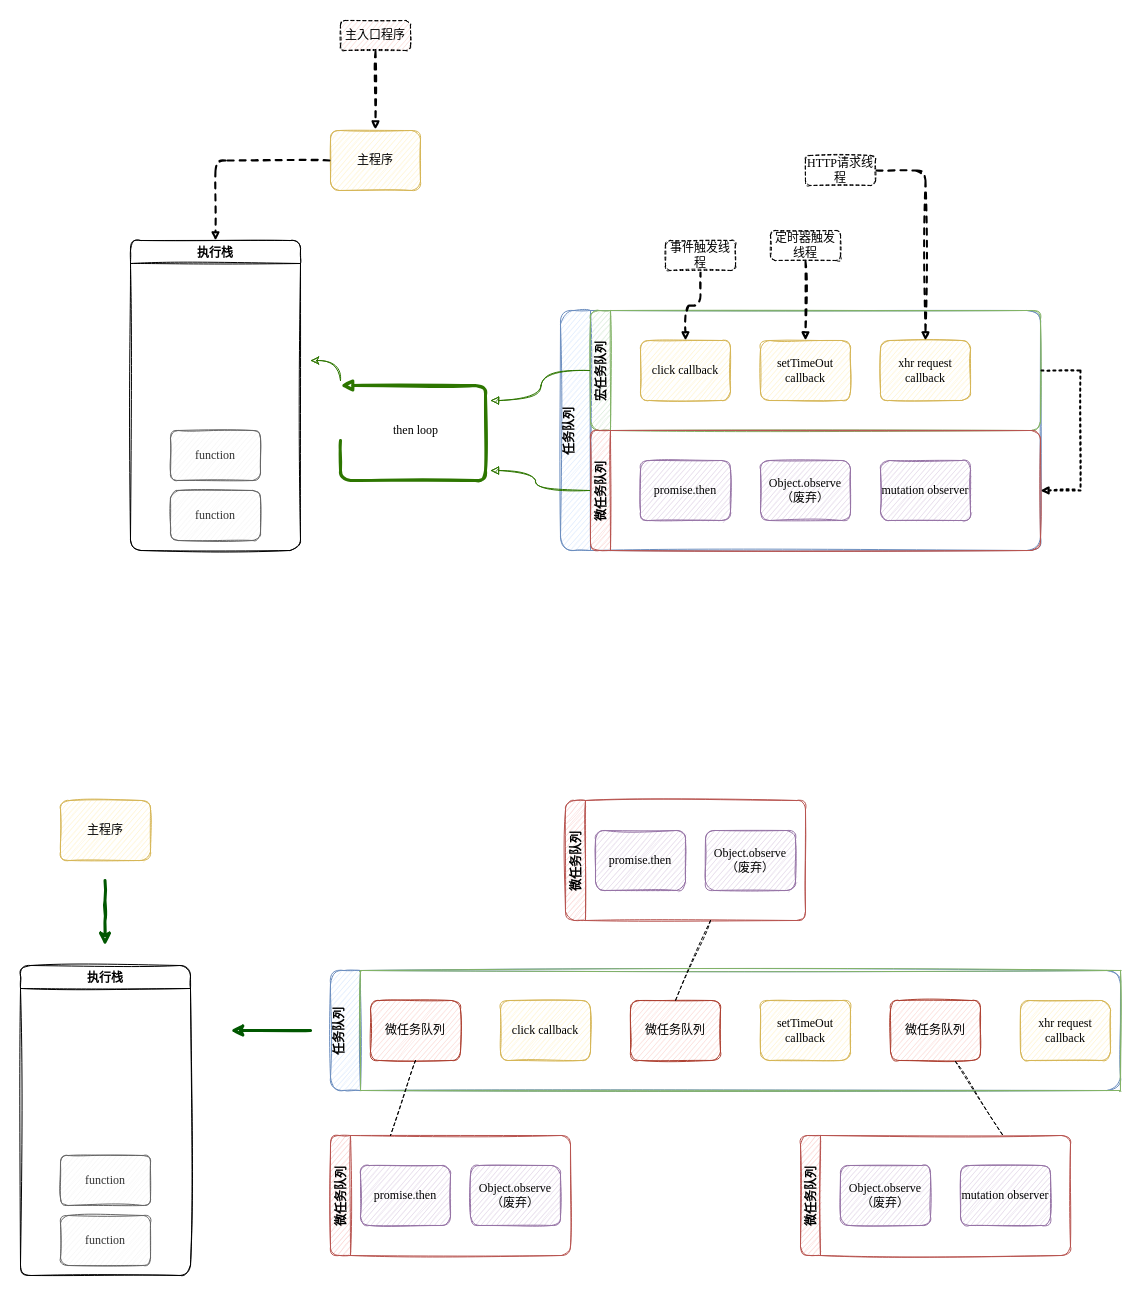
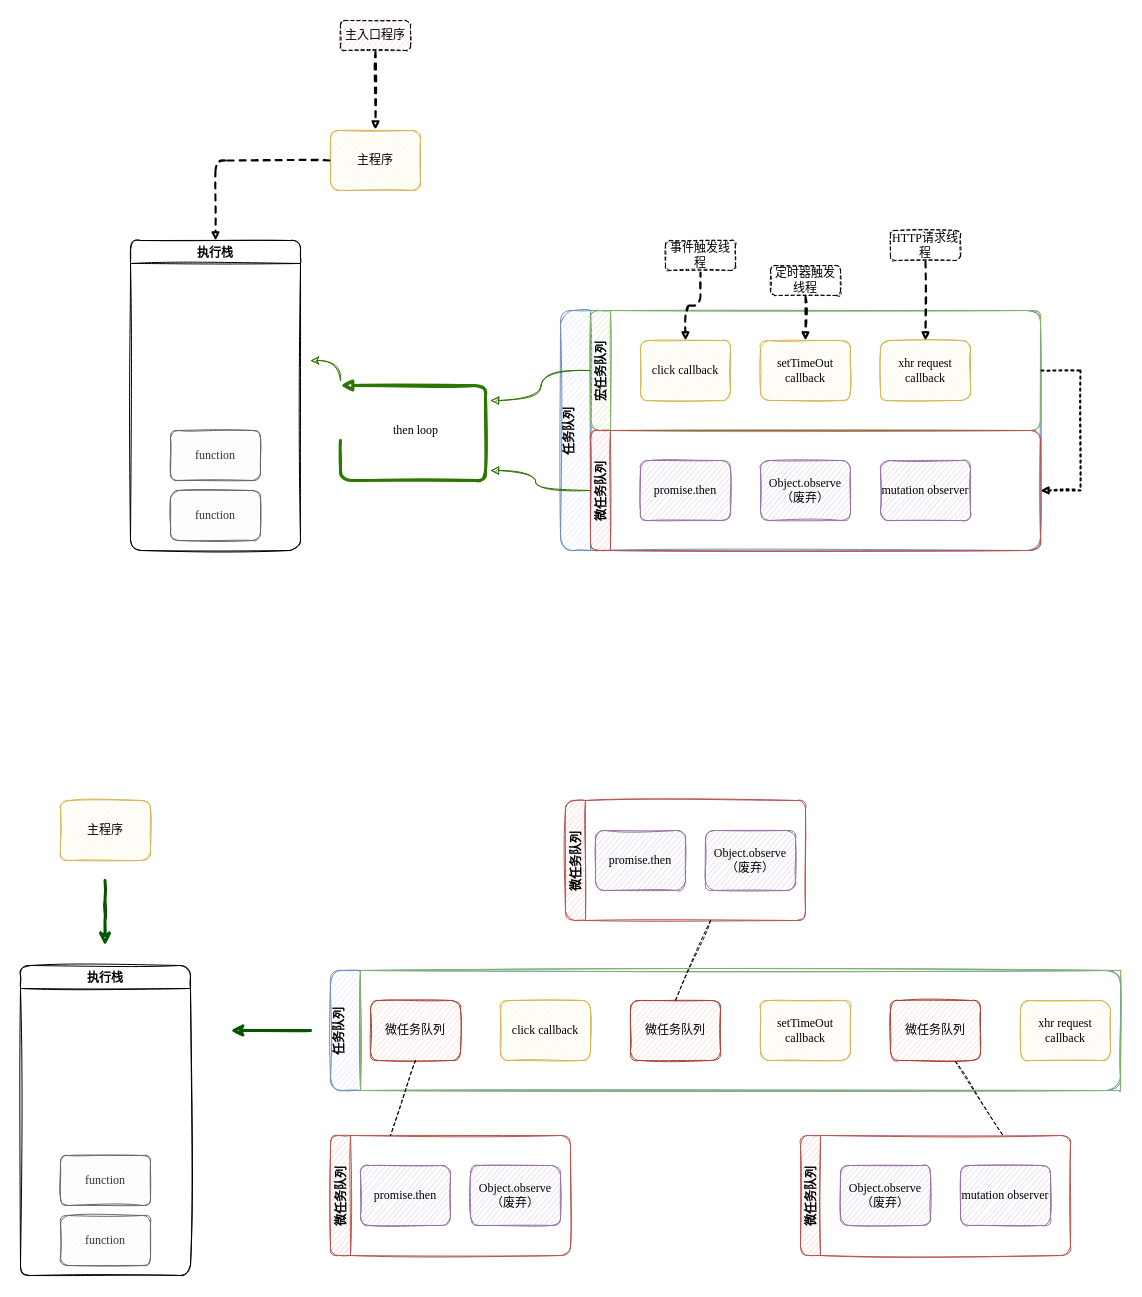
(841, 171) -> (926, 246)
(806, 246) -> (806, 281)
